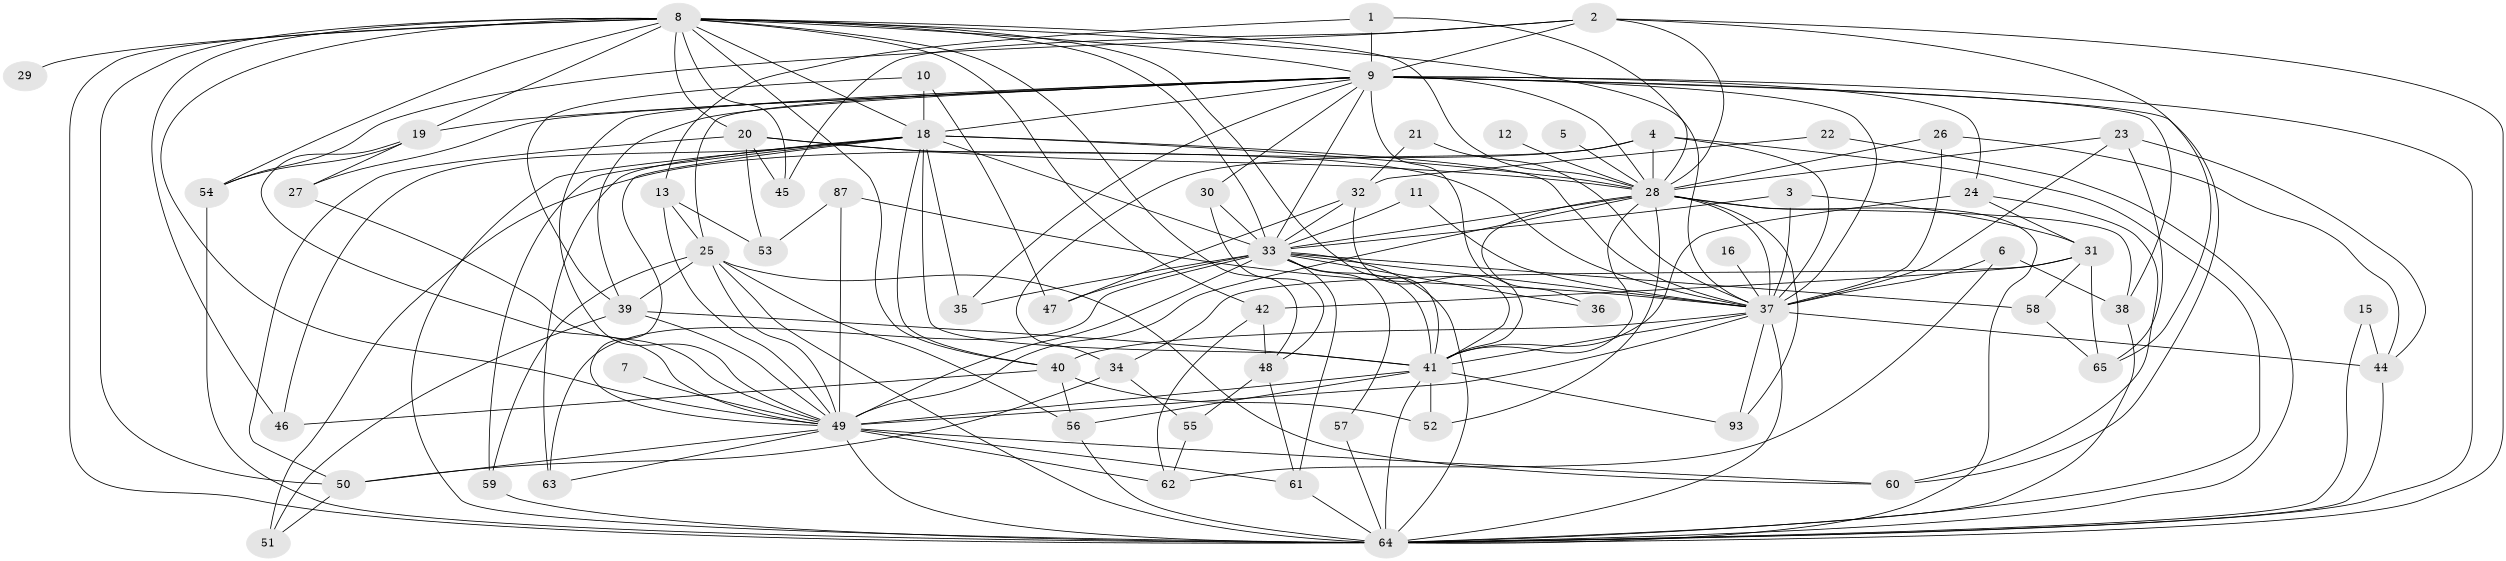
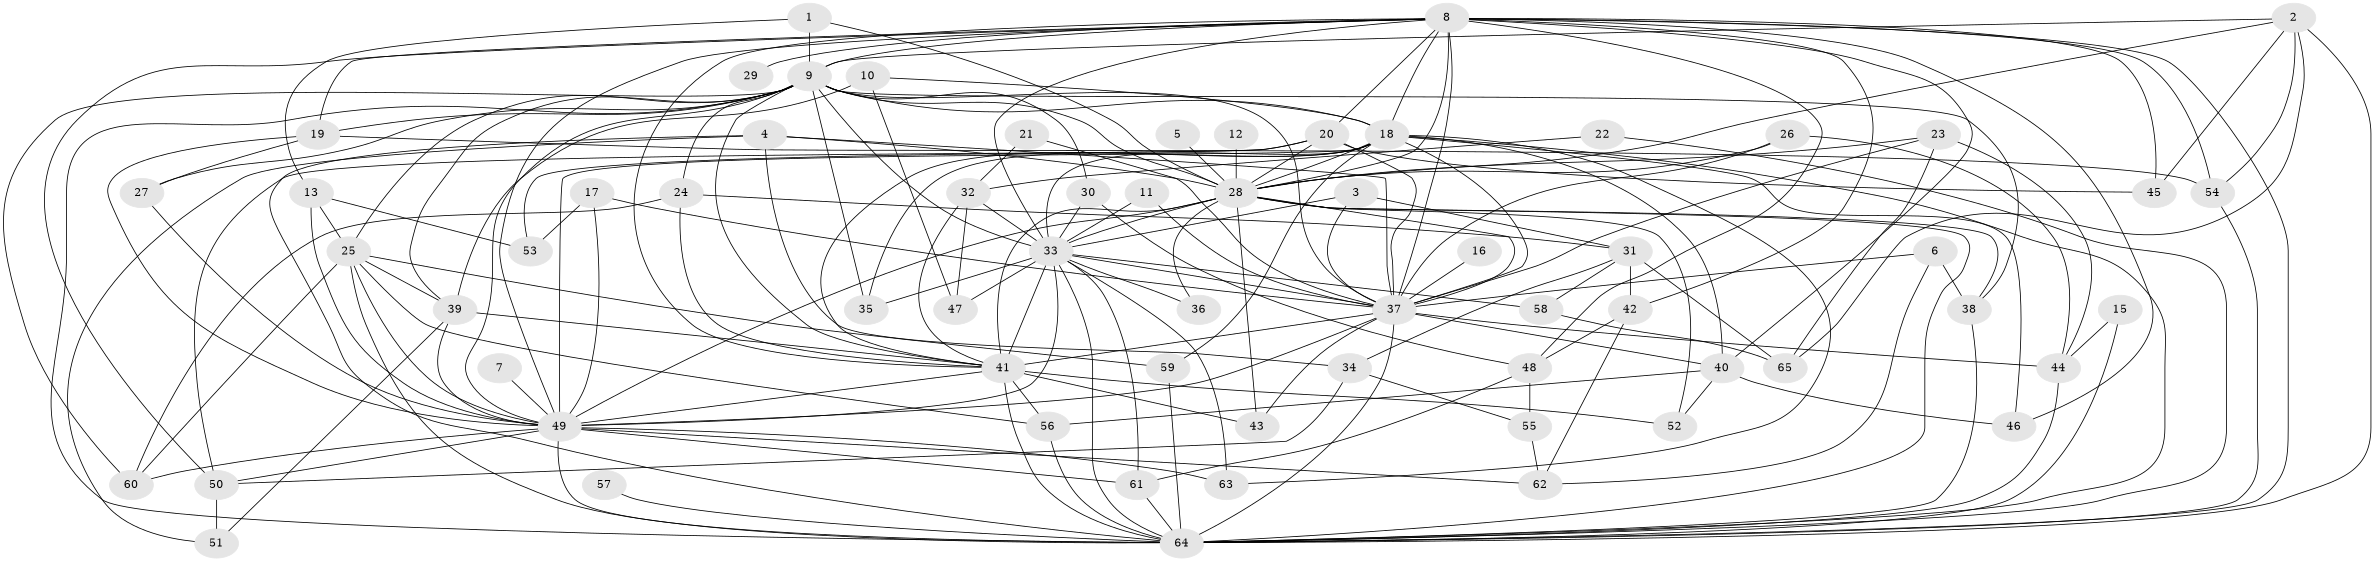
(841, 193) -> (592, 193)
(1388, 313) -> none
(1737, 427) -> (1257, 427)
